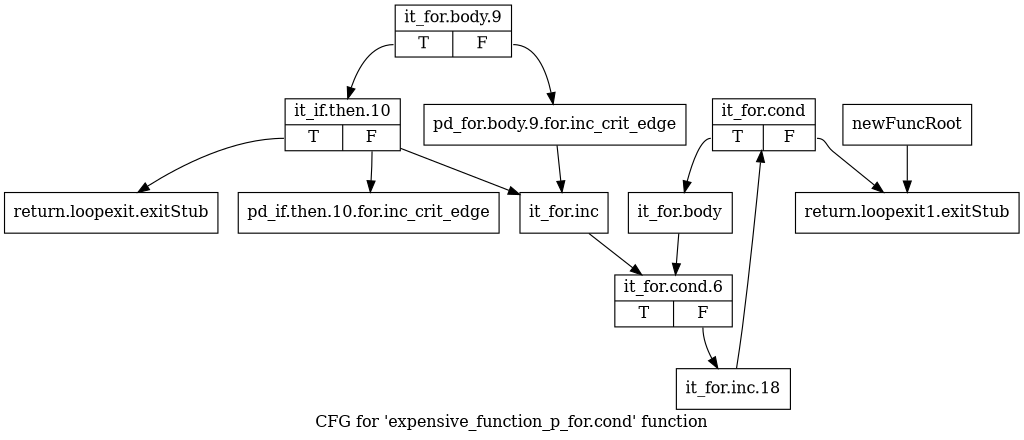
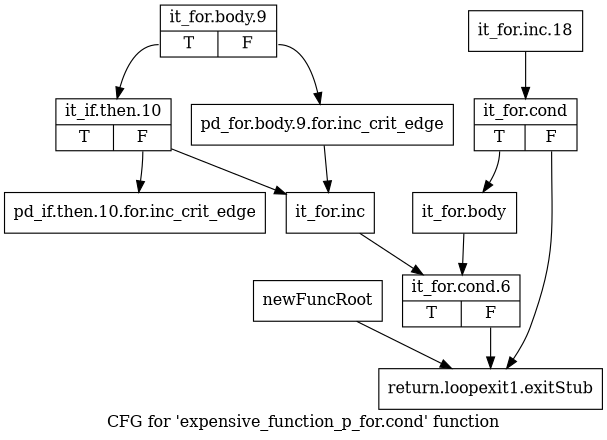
(111, 213) -> none
(706, 344) -> (491, 342)
